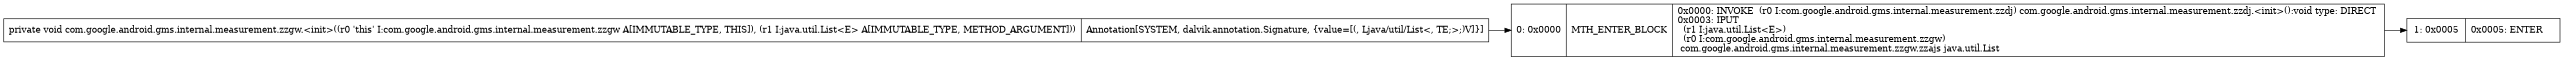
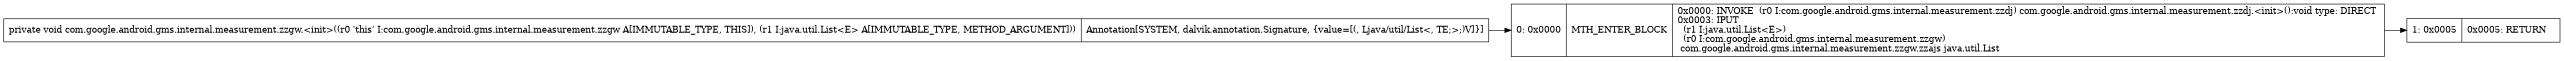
(2511, 30) -> (2511, 30)
